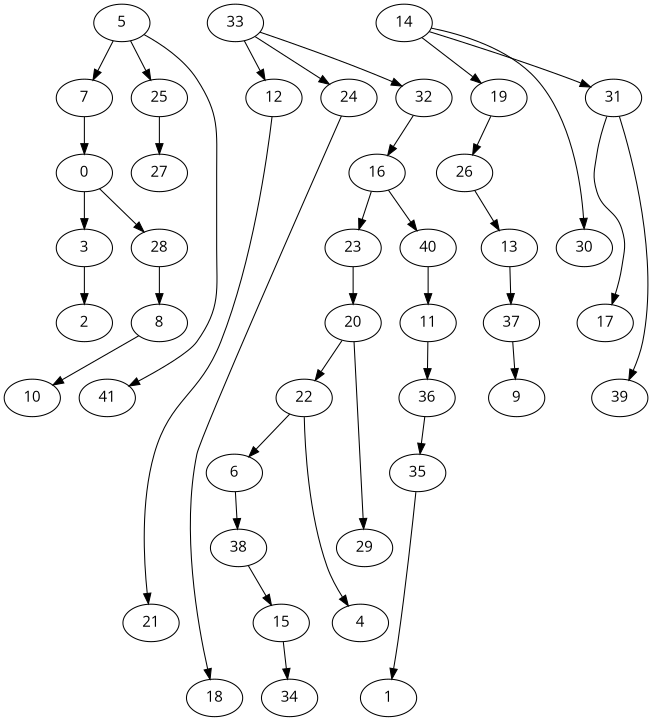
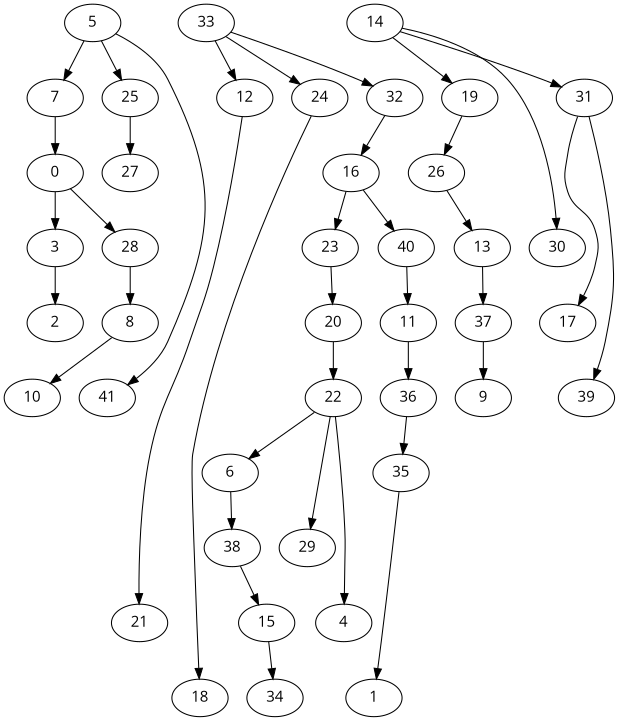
(359, 430) -> (321, 468)
